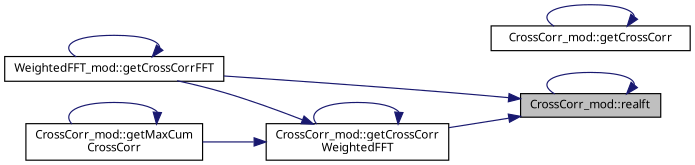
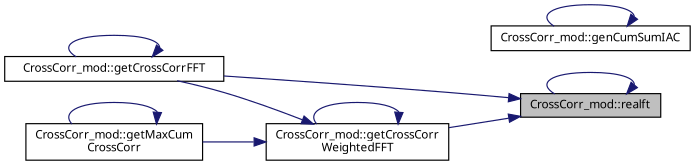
(591, 38) -> (591, 38)
(114, 69) -> (114, 69)
